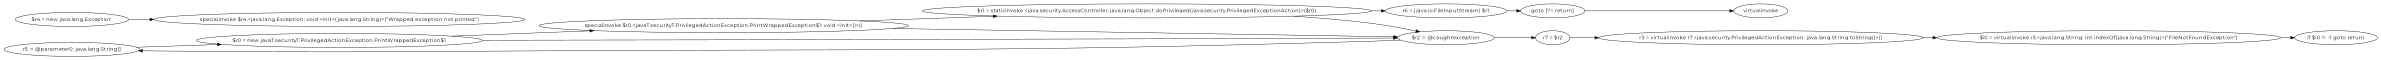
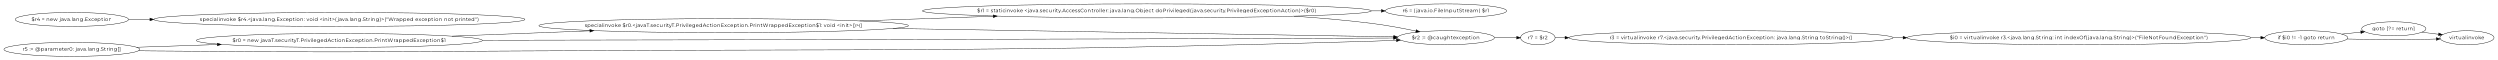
(1512, 11) -> (2351, 33)
none -> (2392, 40)
(772, 50) -> (768, 50)
